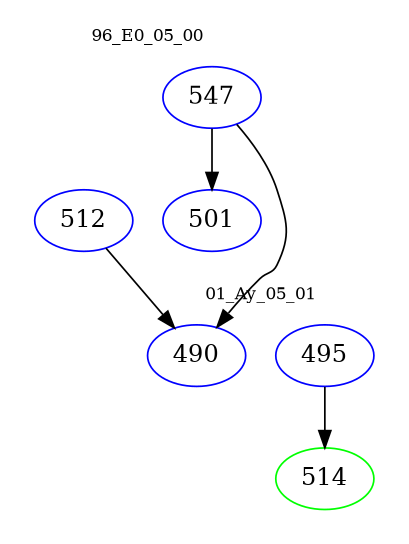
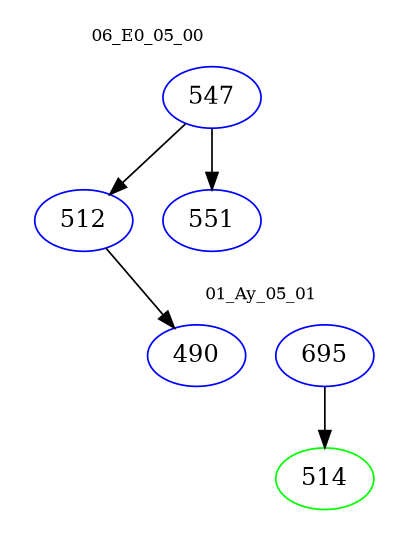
(148, 37) -> (148, 37)
(212, 221) -> (212, 221)
(286, 223) -> (154, 153)
(325, 356) -> (325, 356)
